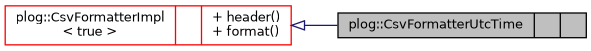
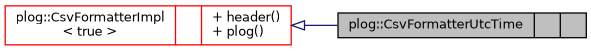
(246, 32) -> (238, 32)
